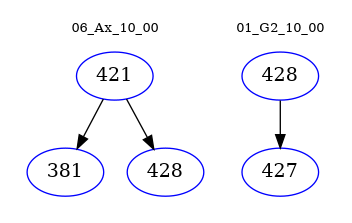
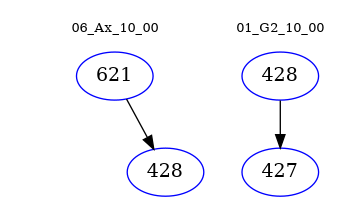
(115, 76) -> (115, 76)
(65, 172) -> none
